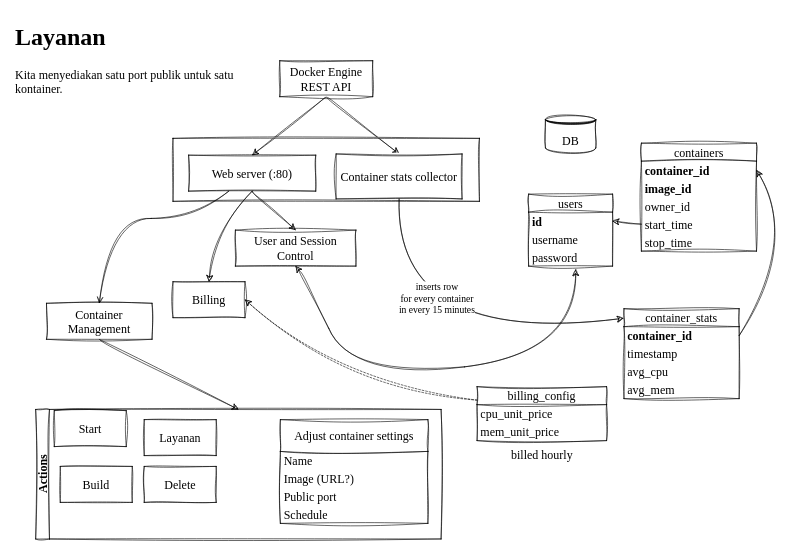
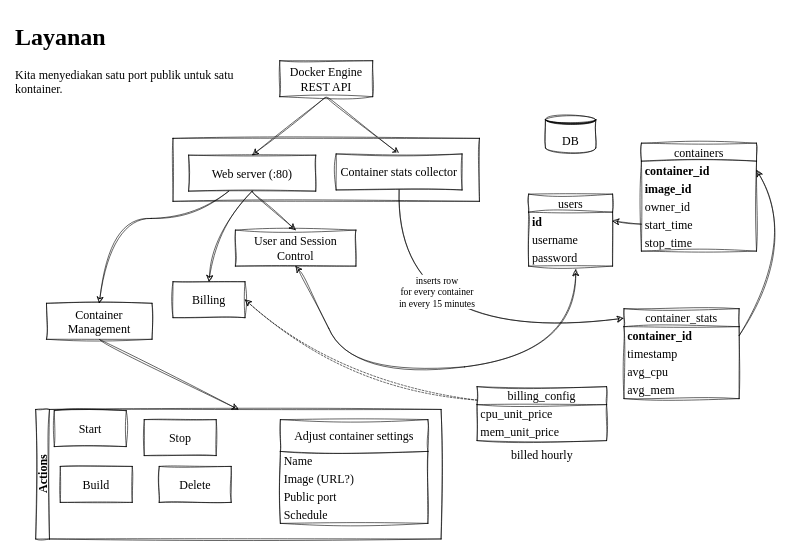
(399, 176) -> (399, 172)
(100, 297) -> (100, 297)
(180, 438) -> (180, 438)
(180, 485) -> (195, 485)
